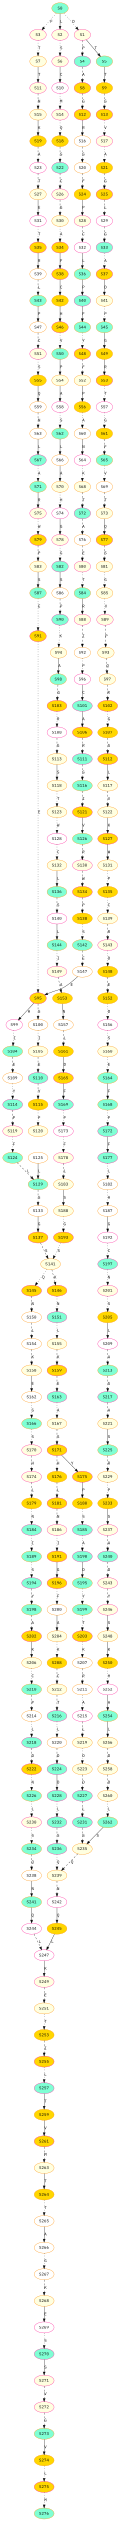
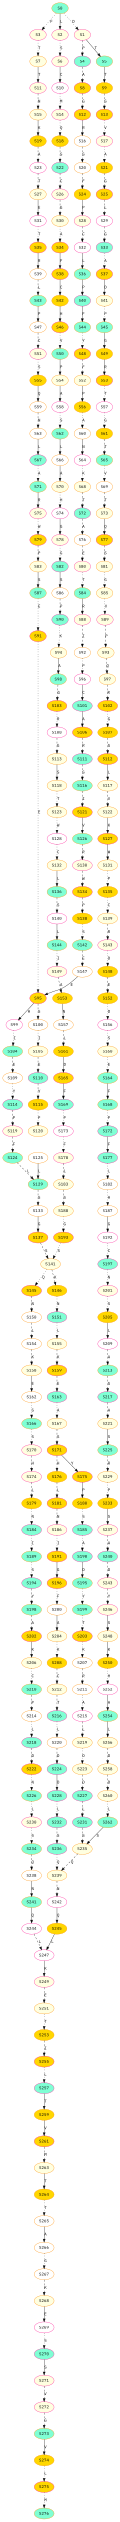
(106, 447) -> (106, 447)
(13, 1143) -> (13, 1143)
(63, 1196) -> (63, 1196)
(57, 1291) -> (57, 1291)
